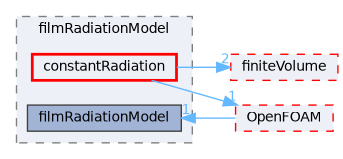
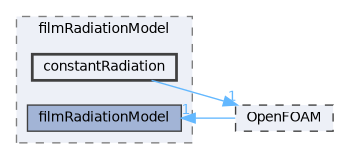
(104, 67) -> (104, 67)
(284, 67) -> none
(284, 118) -> (284, 118)
